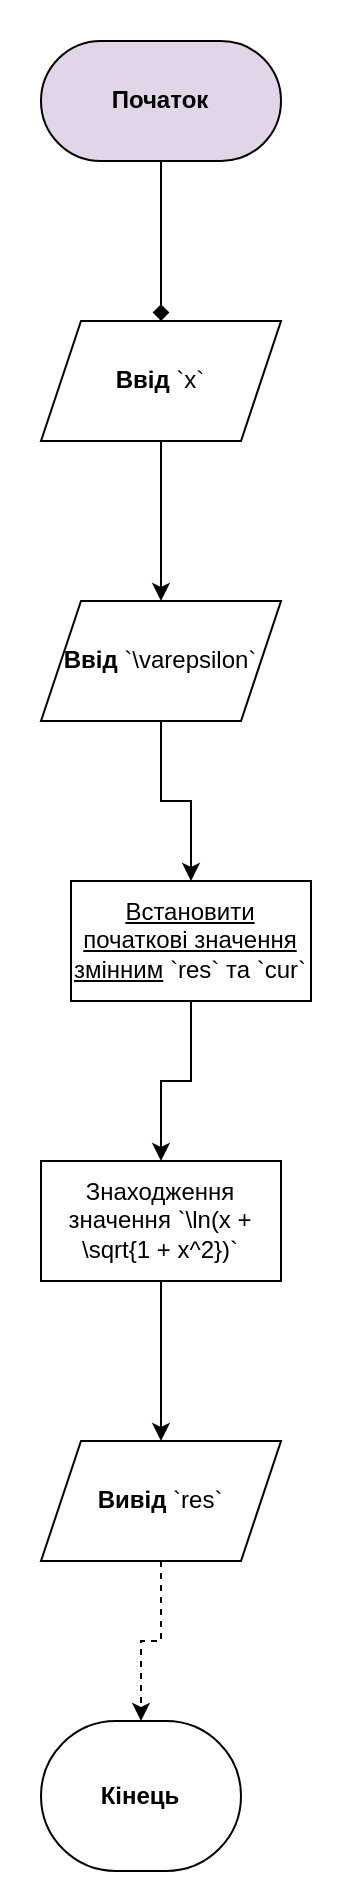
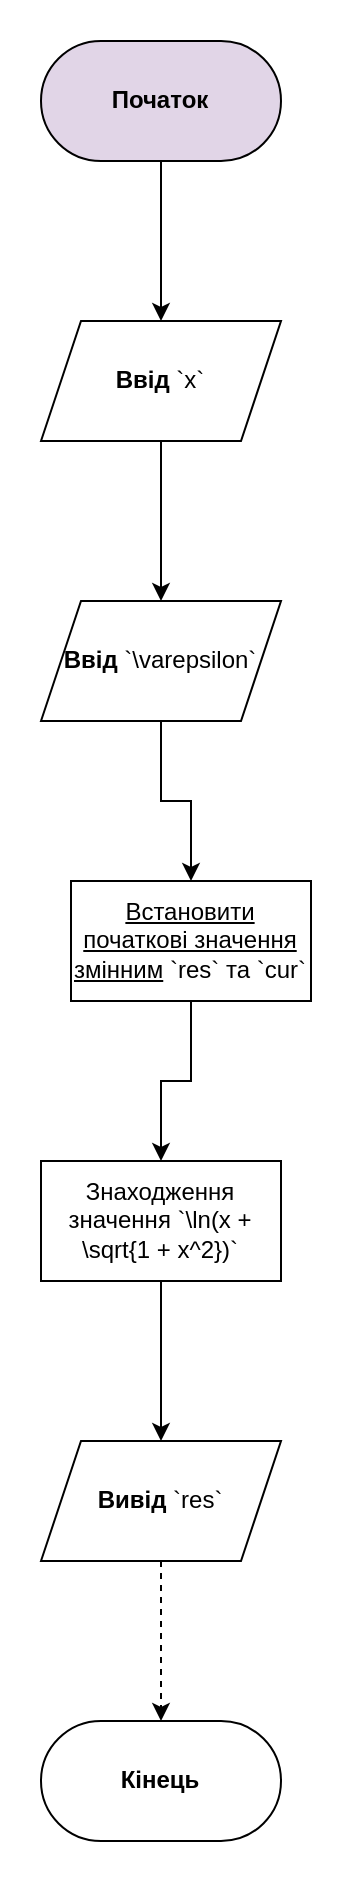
(161, 305) -> (161, 306)
(141, 1796) -> (161, 1781)
